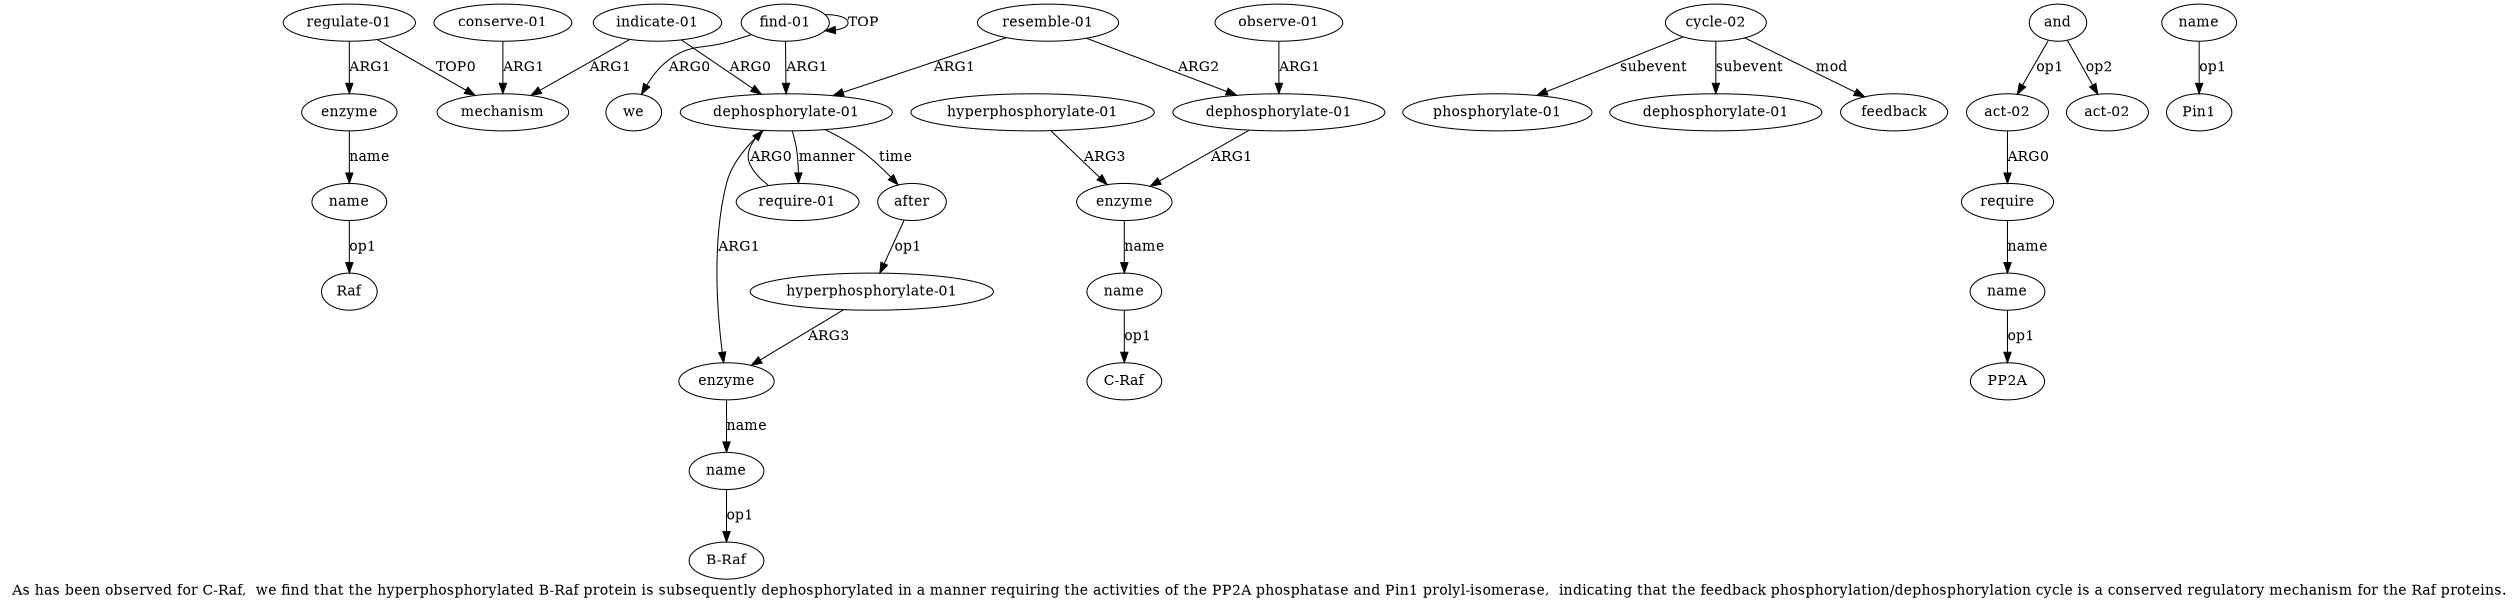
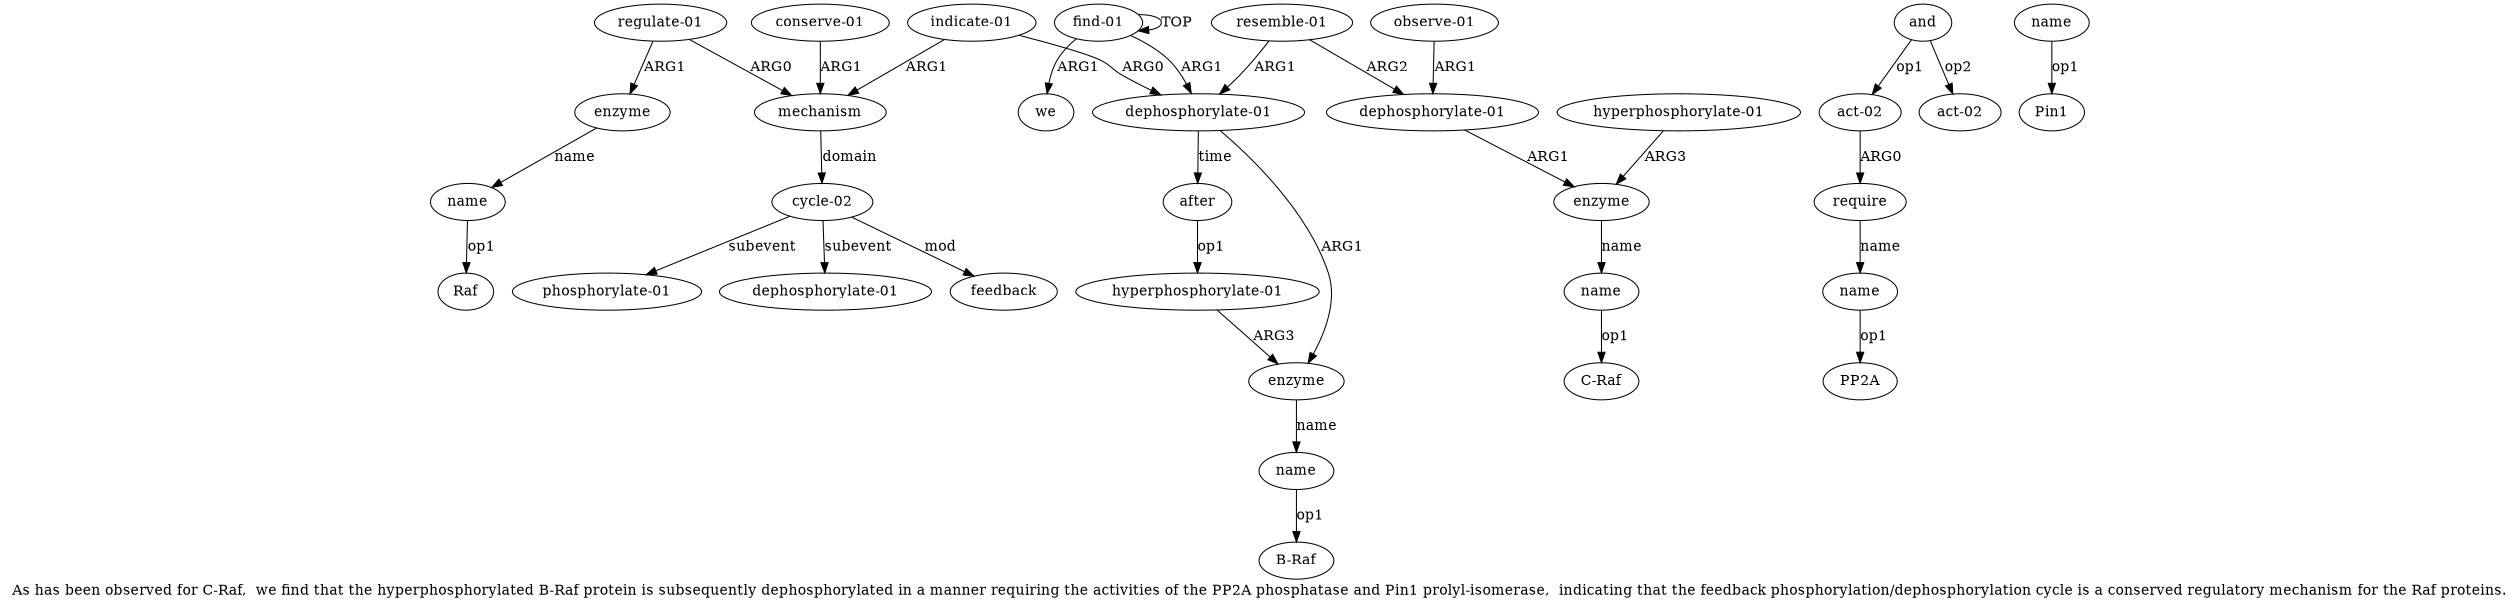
(457, 68) -> (771, 68)
(690, 68) -> (1078, 68)
none -> (821, 152)
(798, 202) -> none
